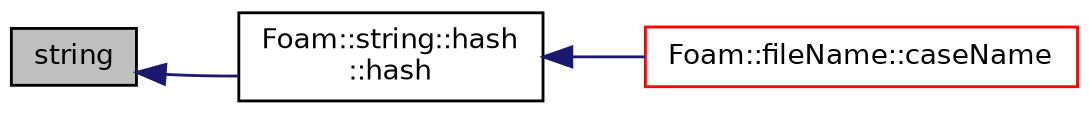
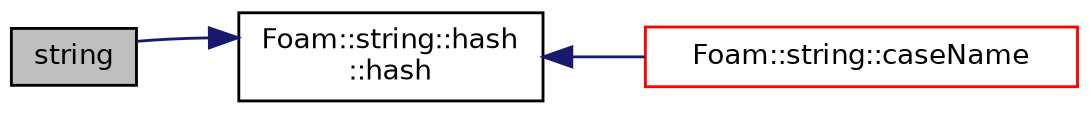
(861, 57) -> (861, 57)
(202, 76) -> (173, 39)
